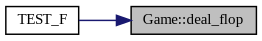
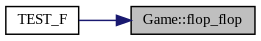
(194, 20) -> (193, 20)
